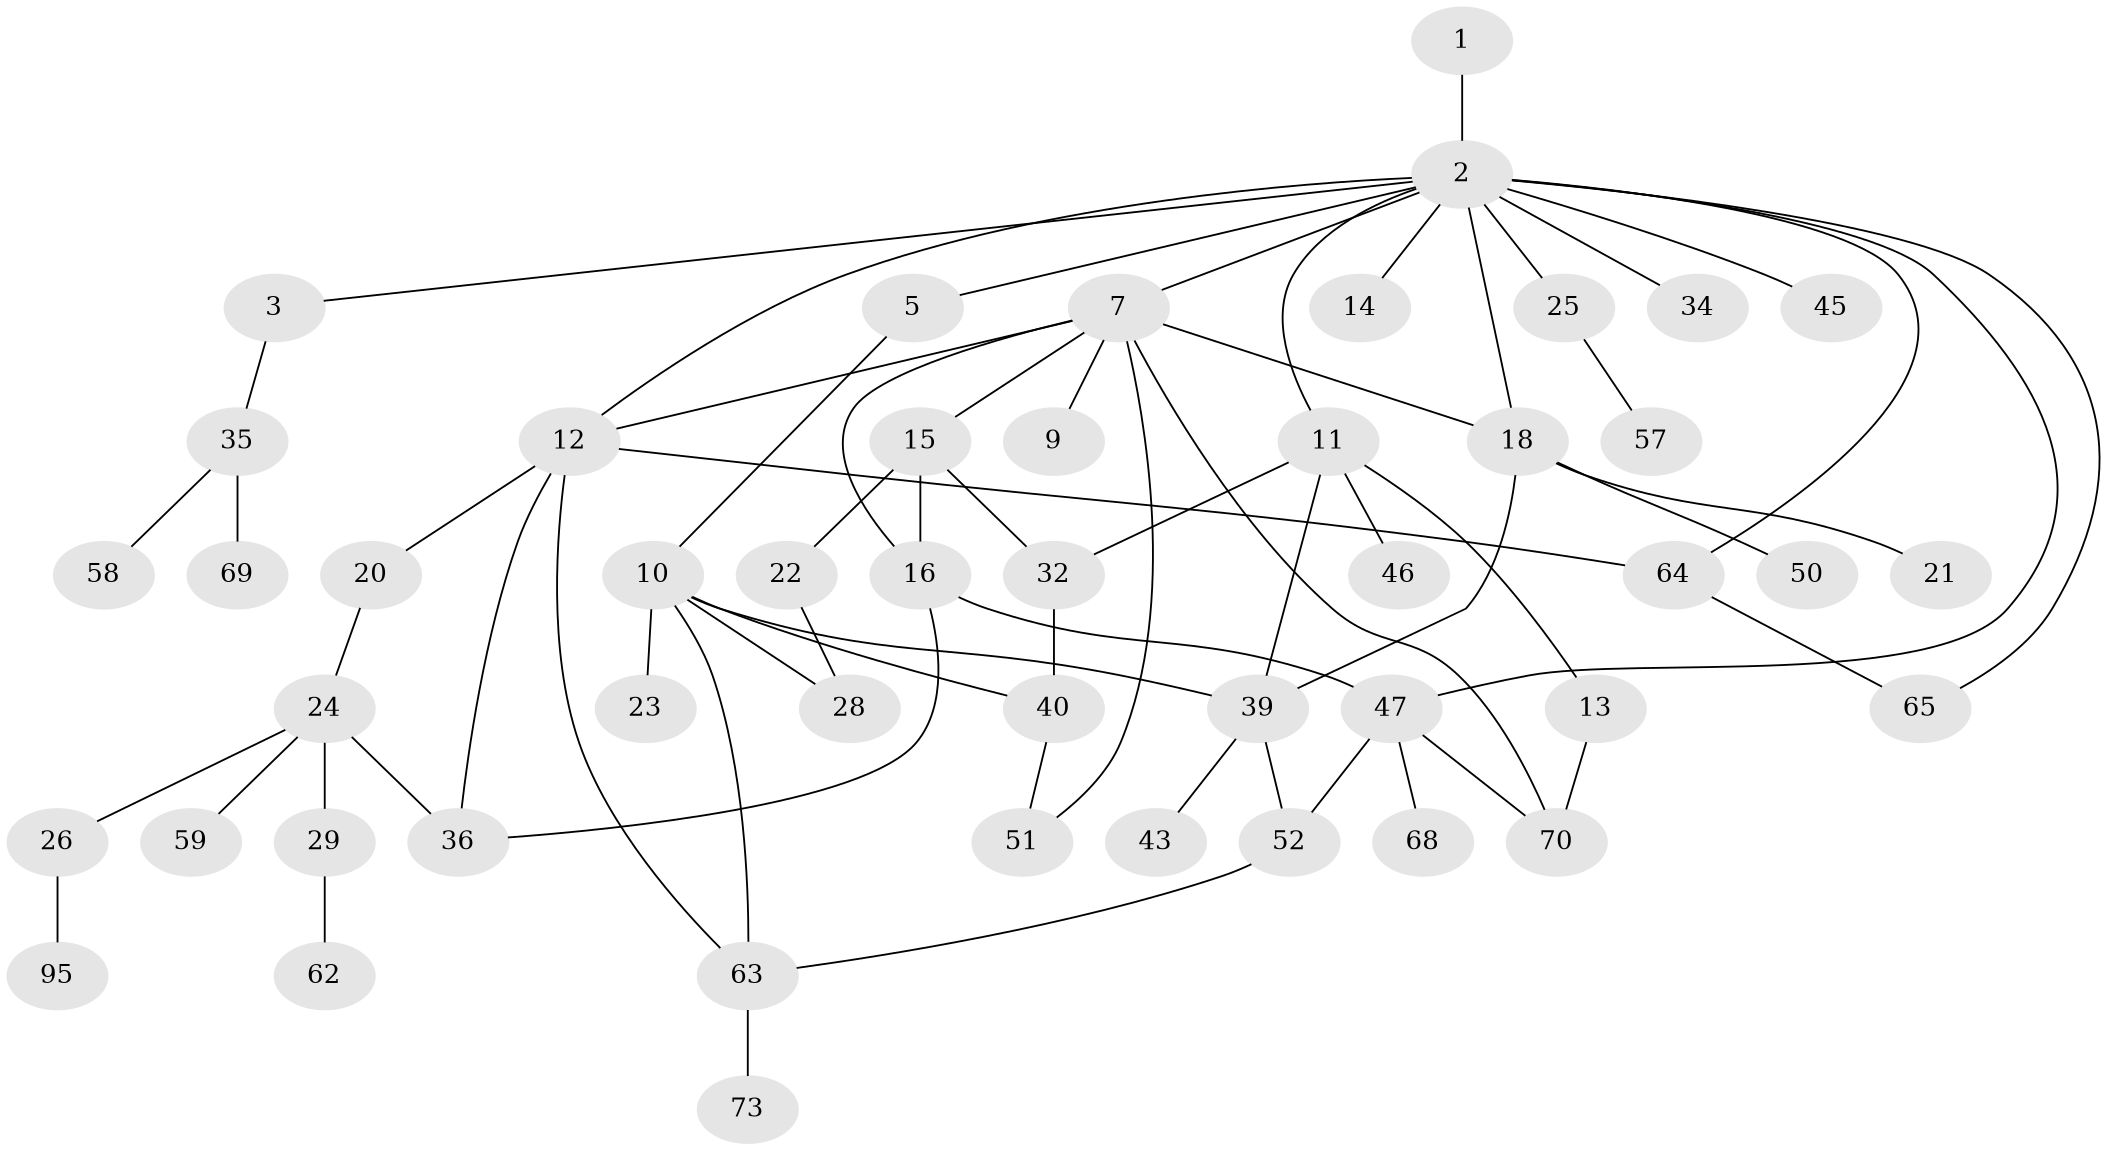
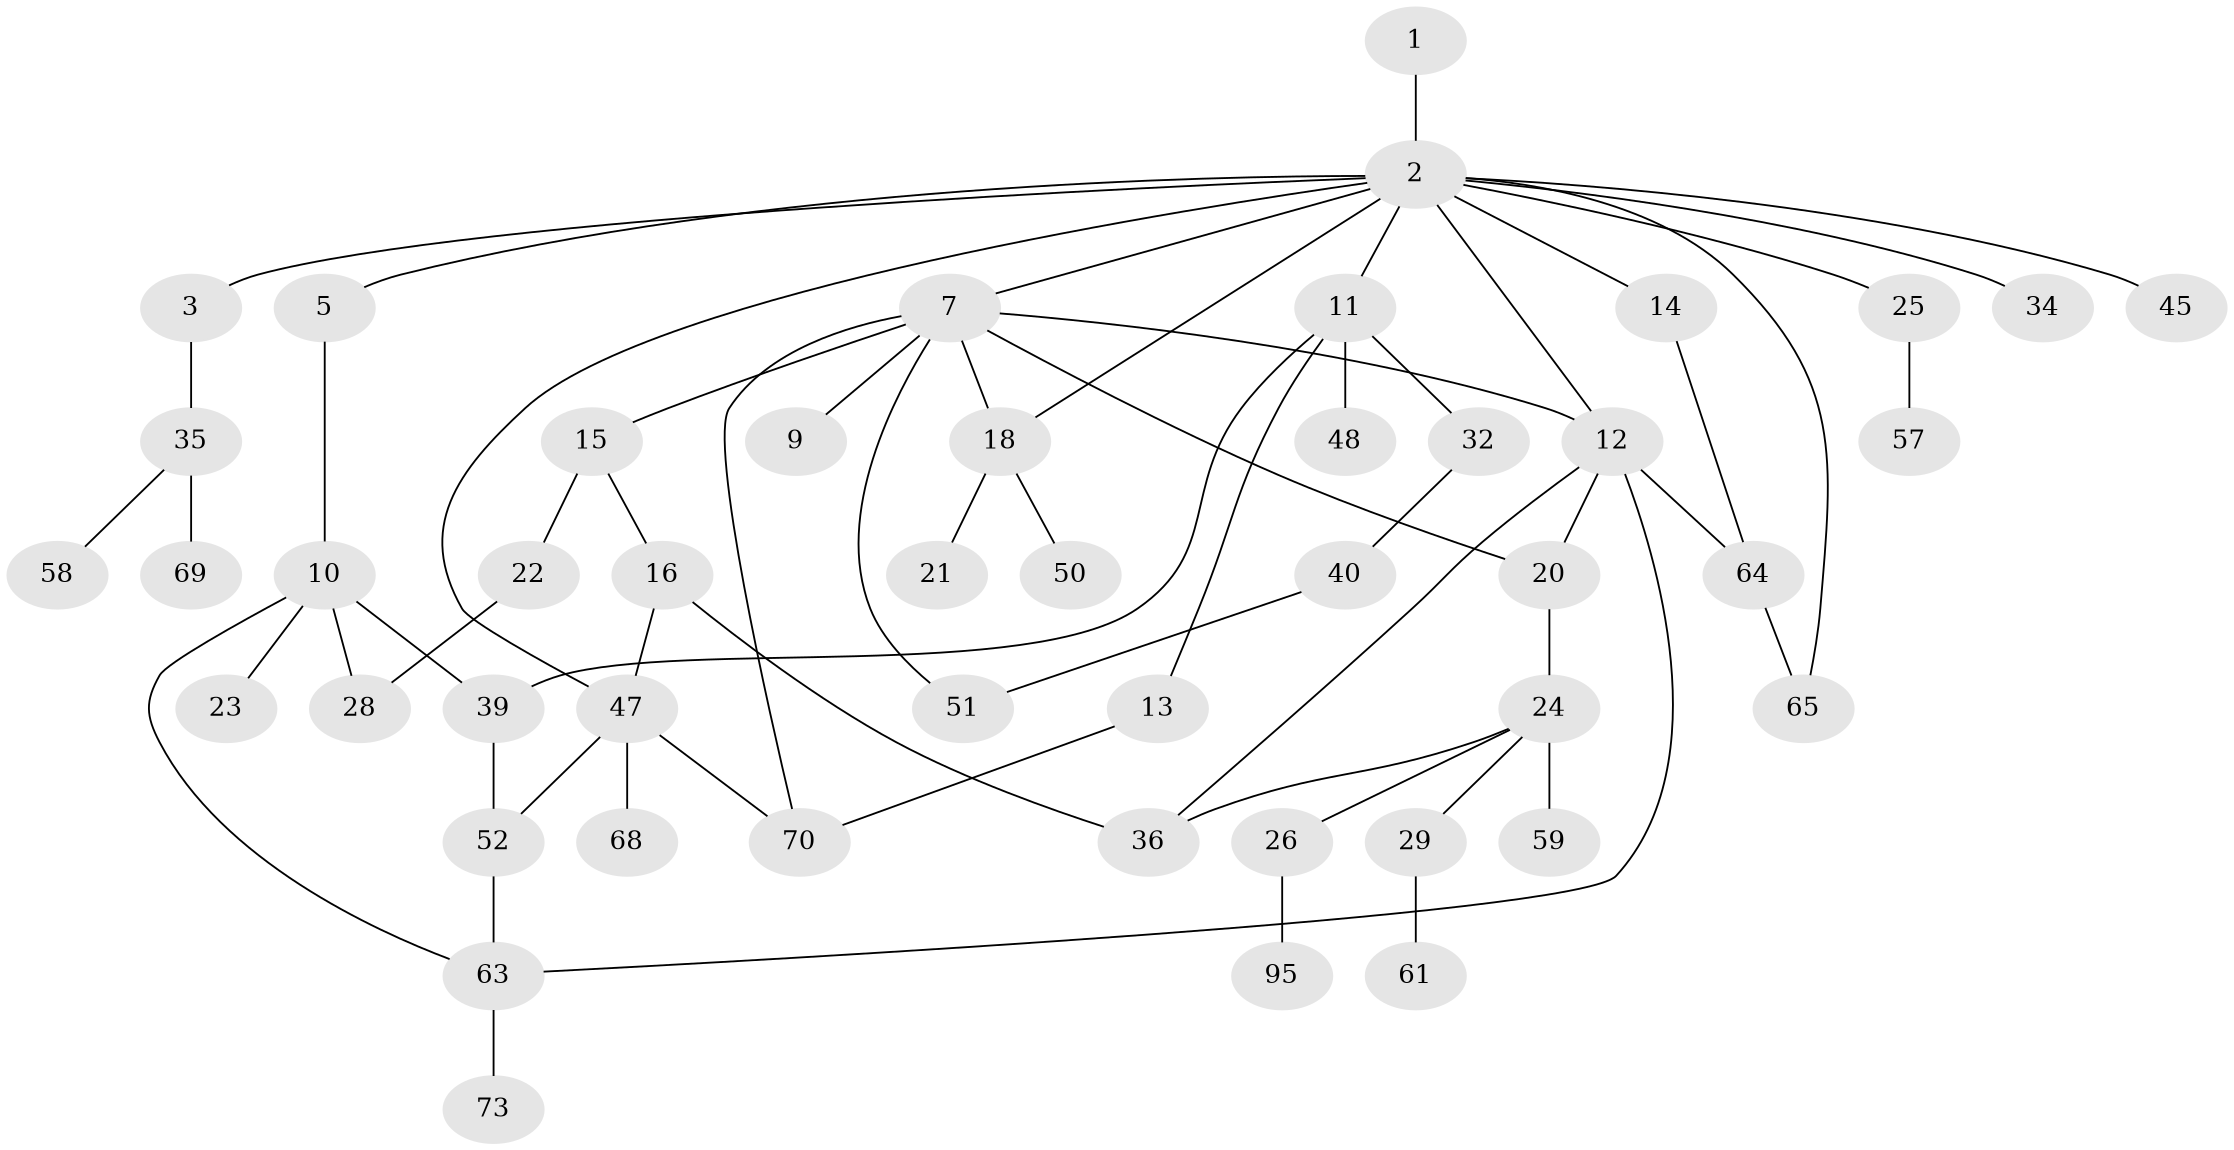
(1887, 265) -> (1710, 442)
(886, 383) -> (1240, 458)
(987, 508) -> none
(1399, 575) -> (1345, 442)
(1447, 618) -> none
(848, 652) -> none
(1156, 842) -> none
(325, 976) -> (1416, 976)
